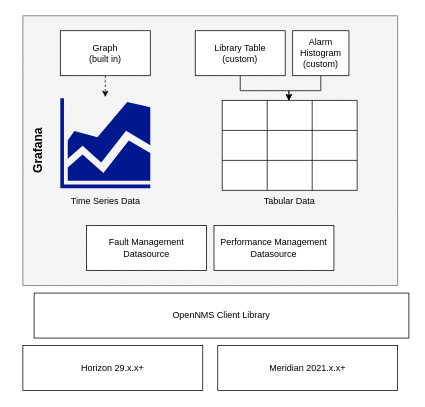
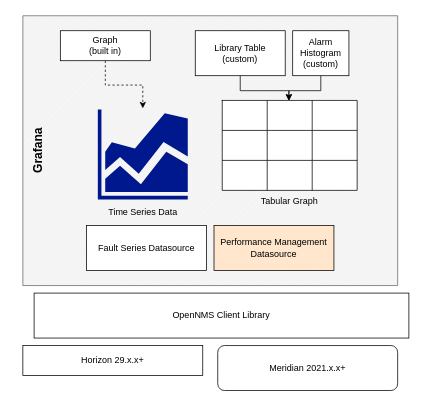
(105, 53) -> (105, 45)
(105, 143) -> (143, 154)
(290, 201) -> (290, 201)
(147, 248) -> (147, 248)
(274, 248) -> (274, 248)
(113, 368) -> (113, 360)
(308, 368) -> (308, 368)
